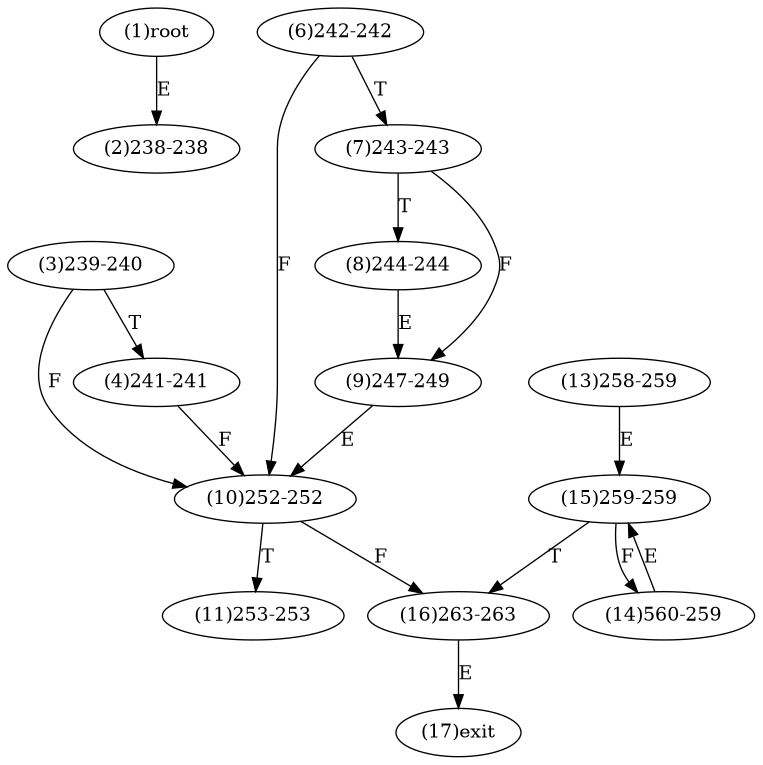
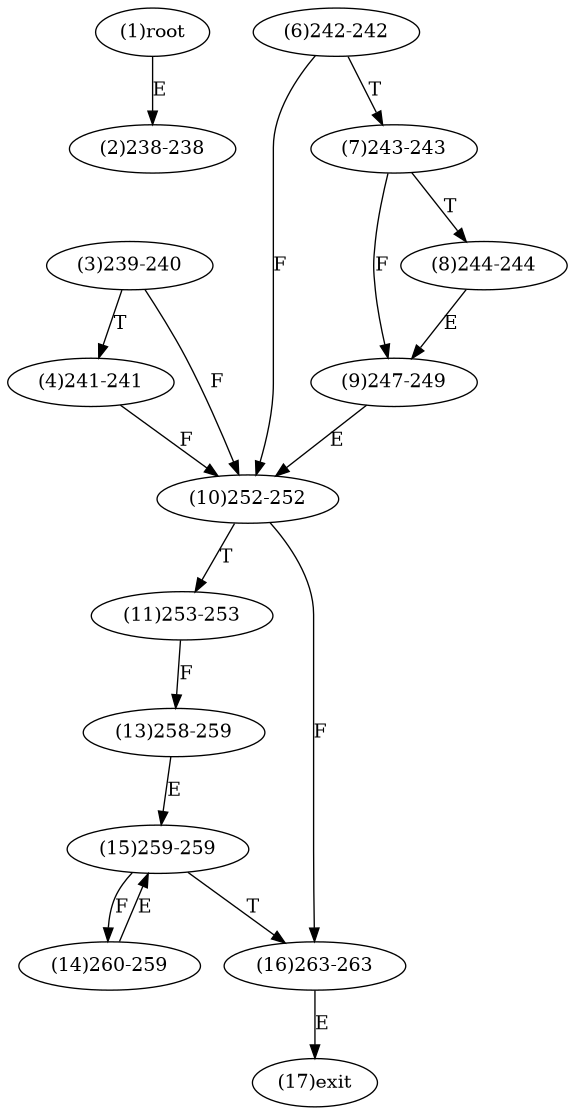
(664, 616) -> (110, 966)
none -> (179, 667)
